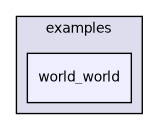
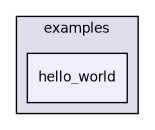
(79, 78) -> (77, 78)
